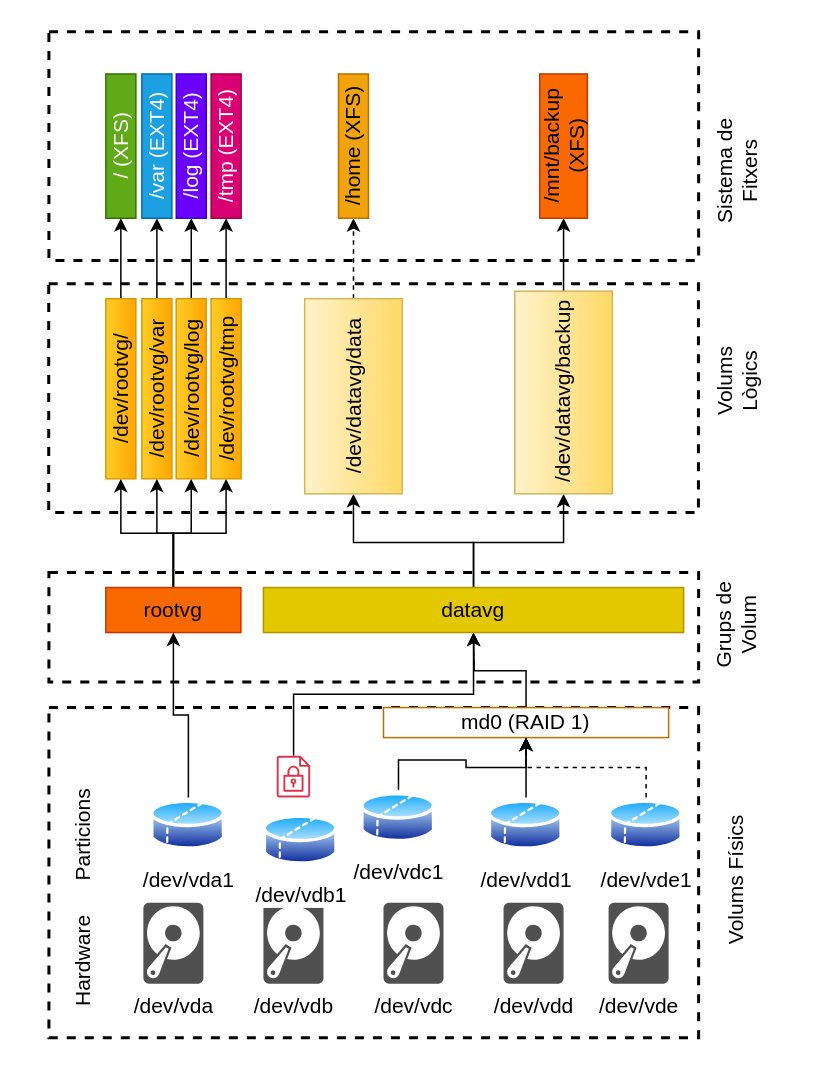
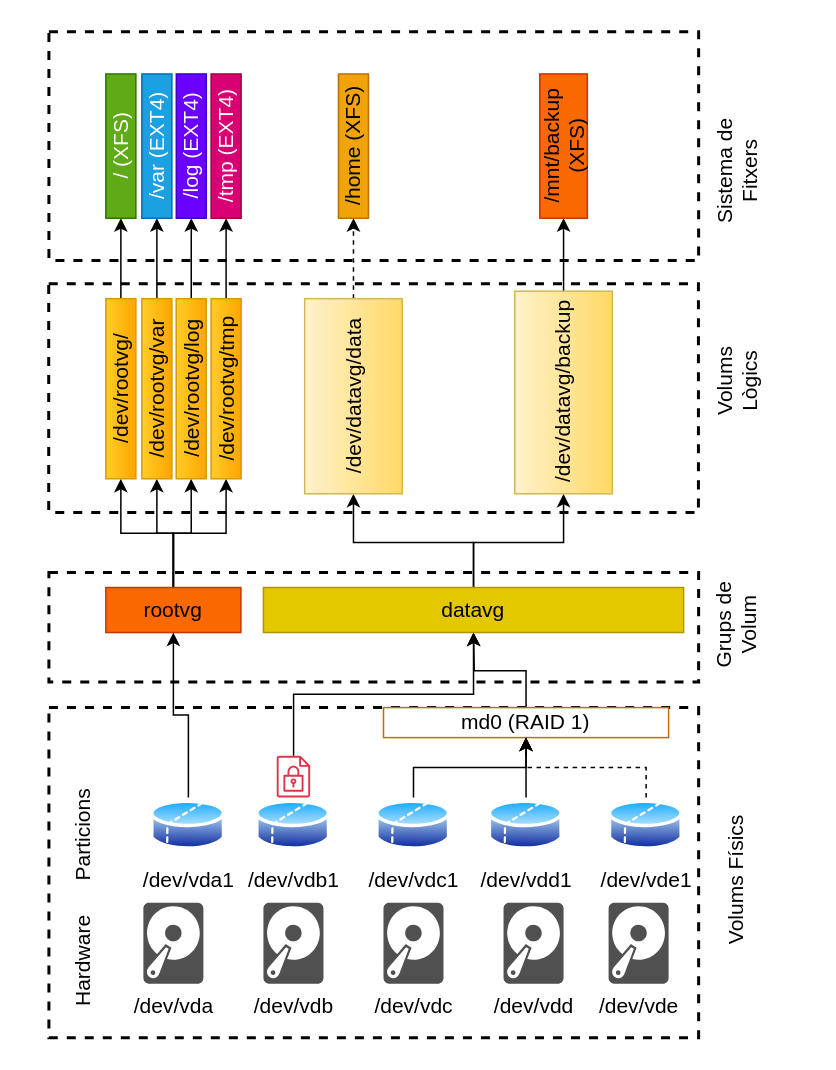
(398, 818) -> (413, 825)
(301, 840) -> (293, 825)
